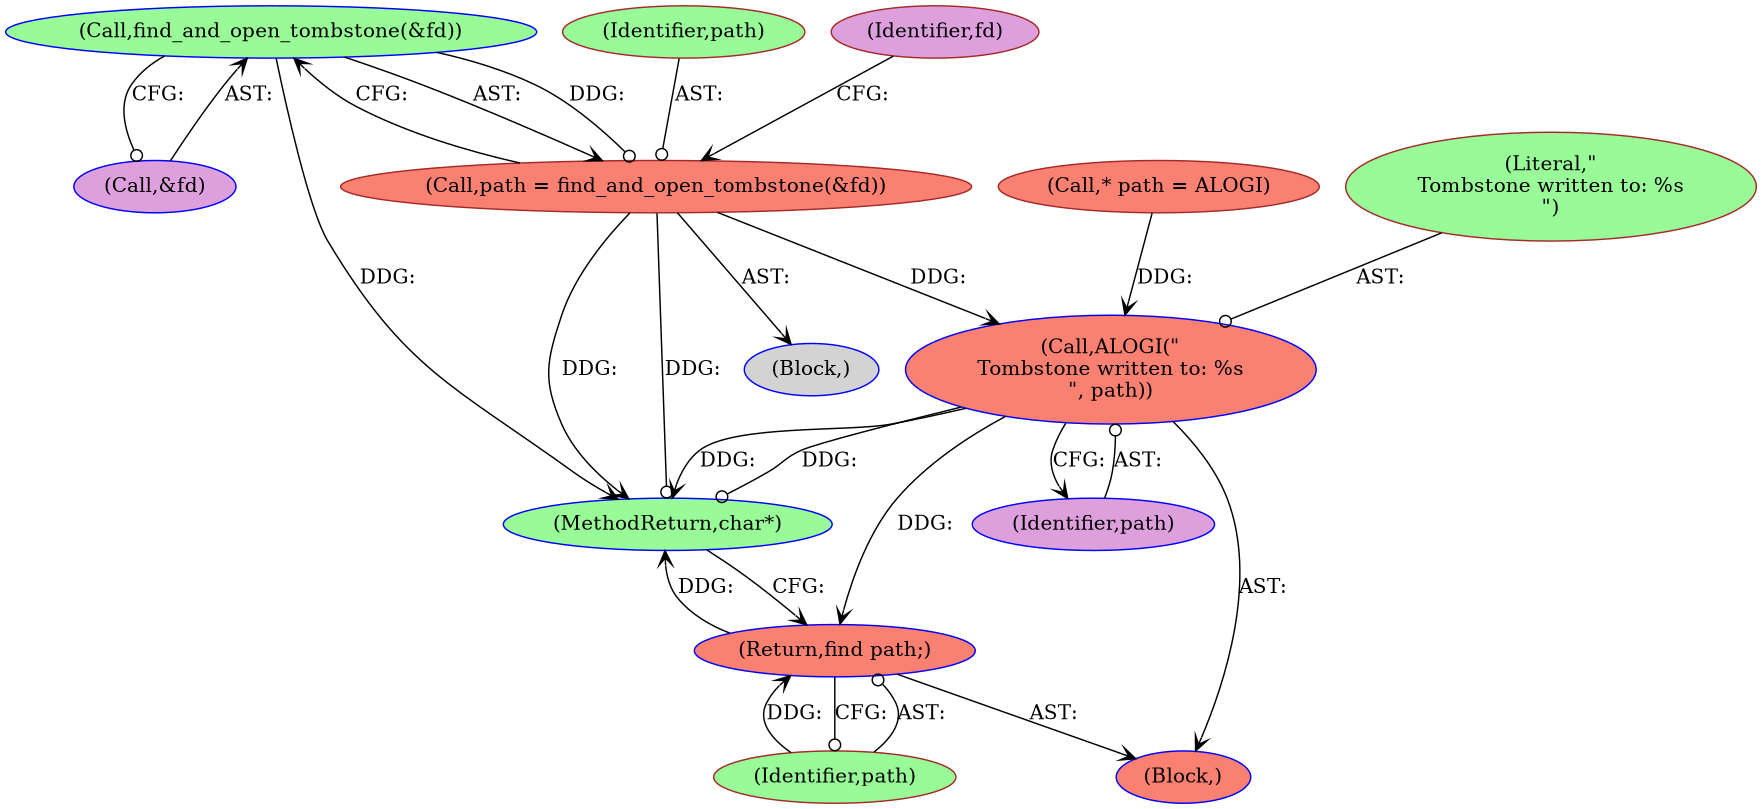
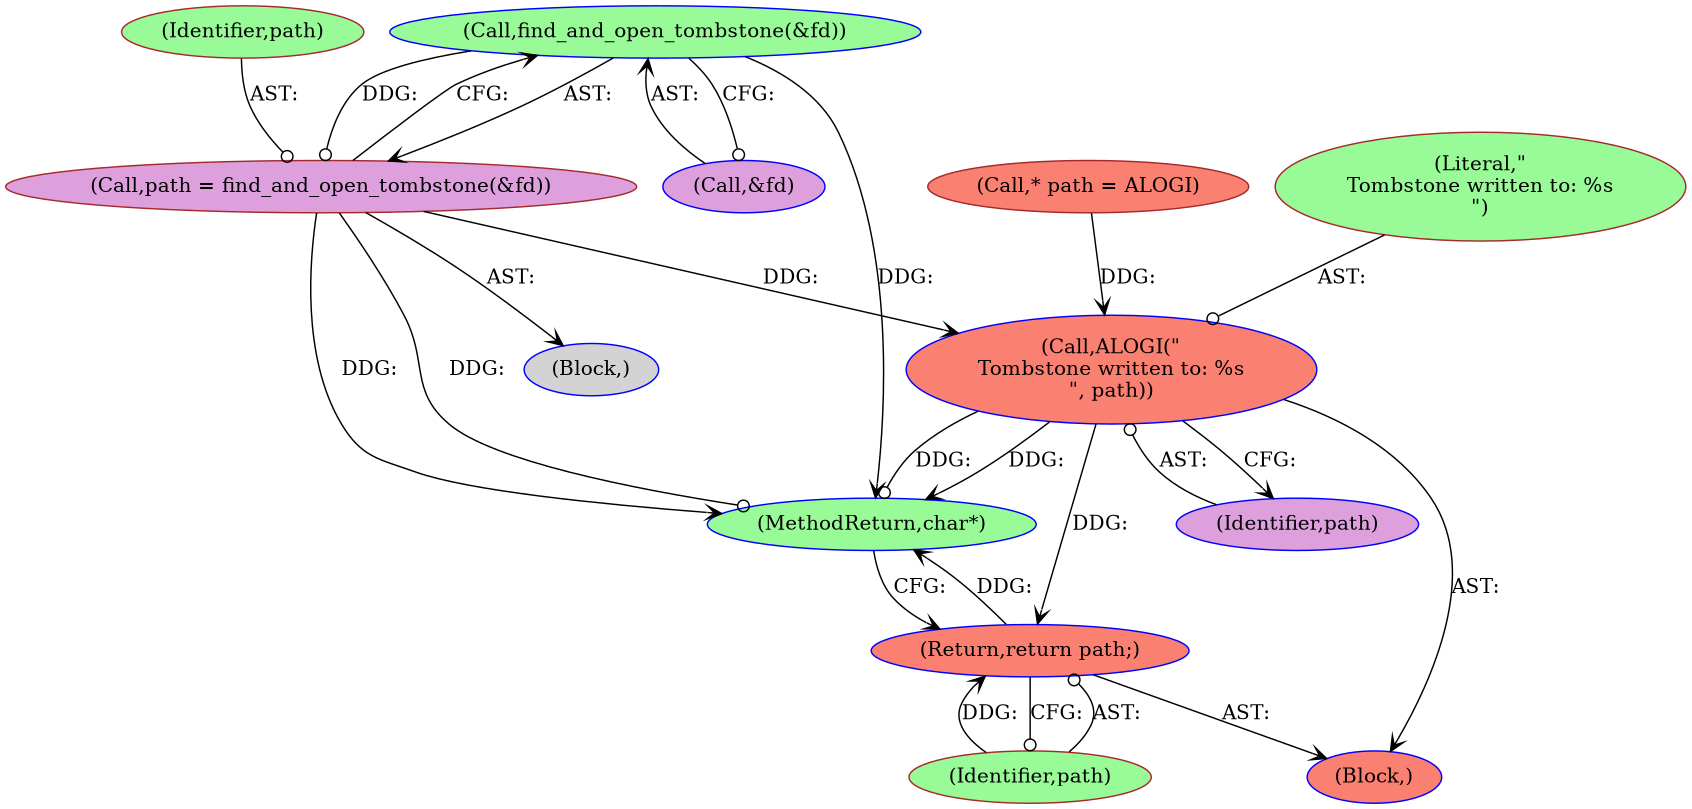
(935, 32) -> none
(656, 187) -> (321, 187)
(835, 651) -> (1030, 651)
